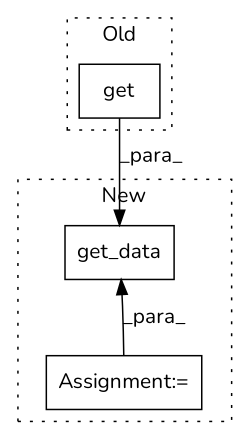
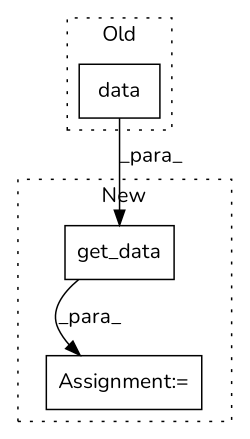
(120, 91) -> (120, 91)
(123, 325) -> (56, 310)
